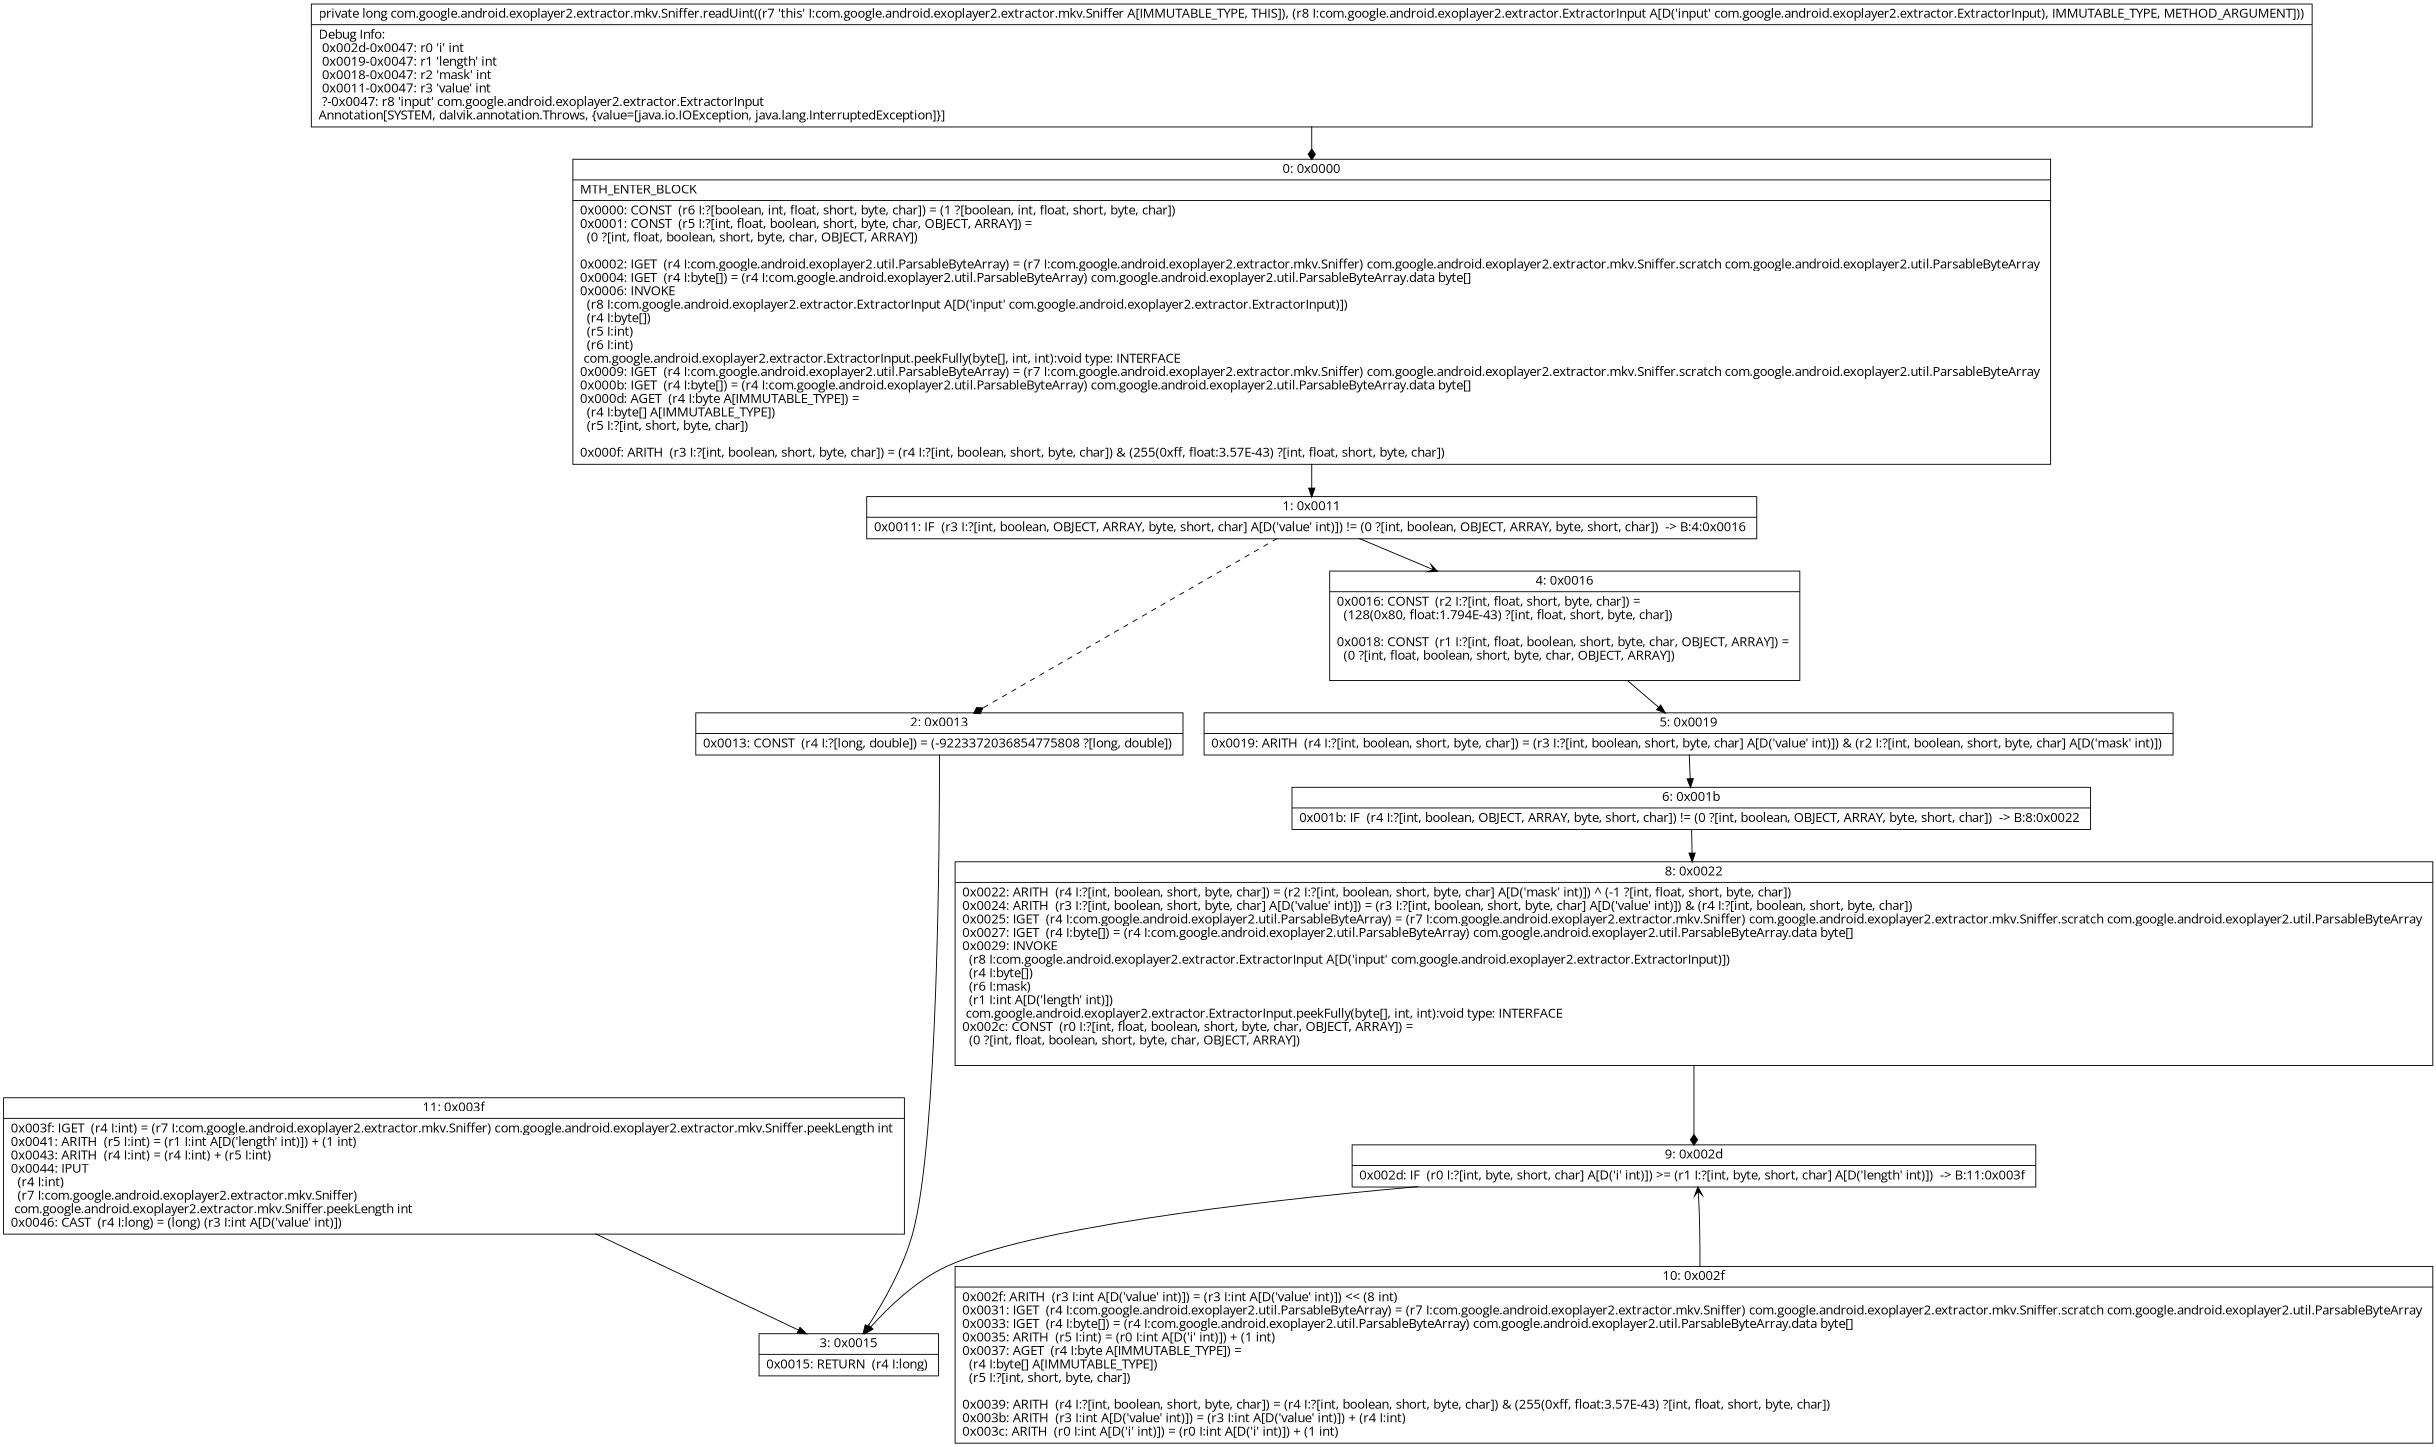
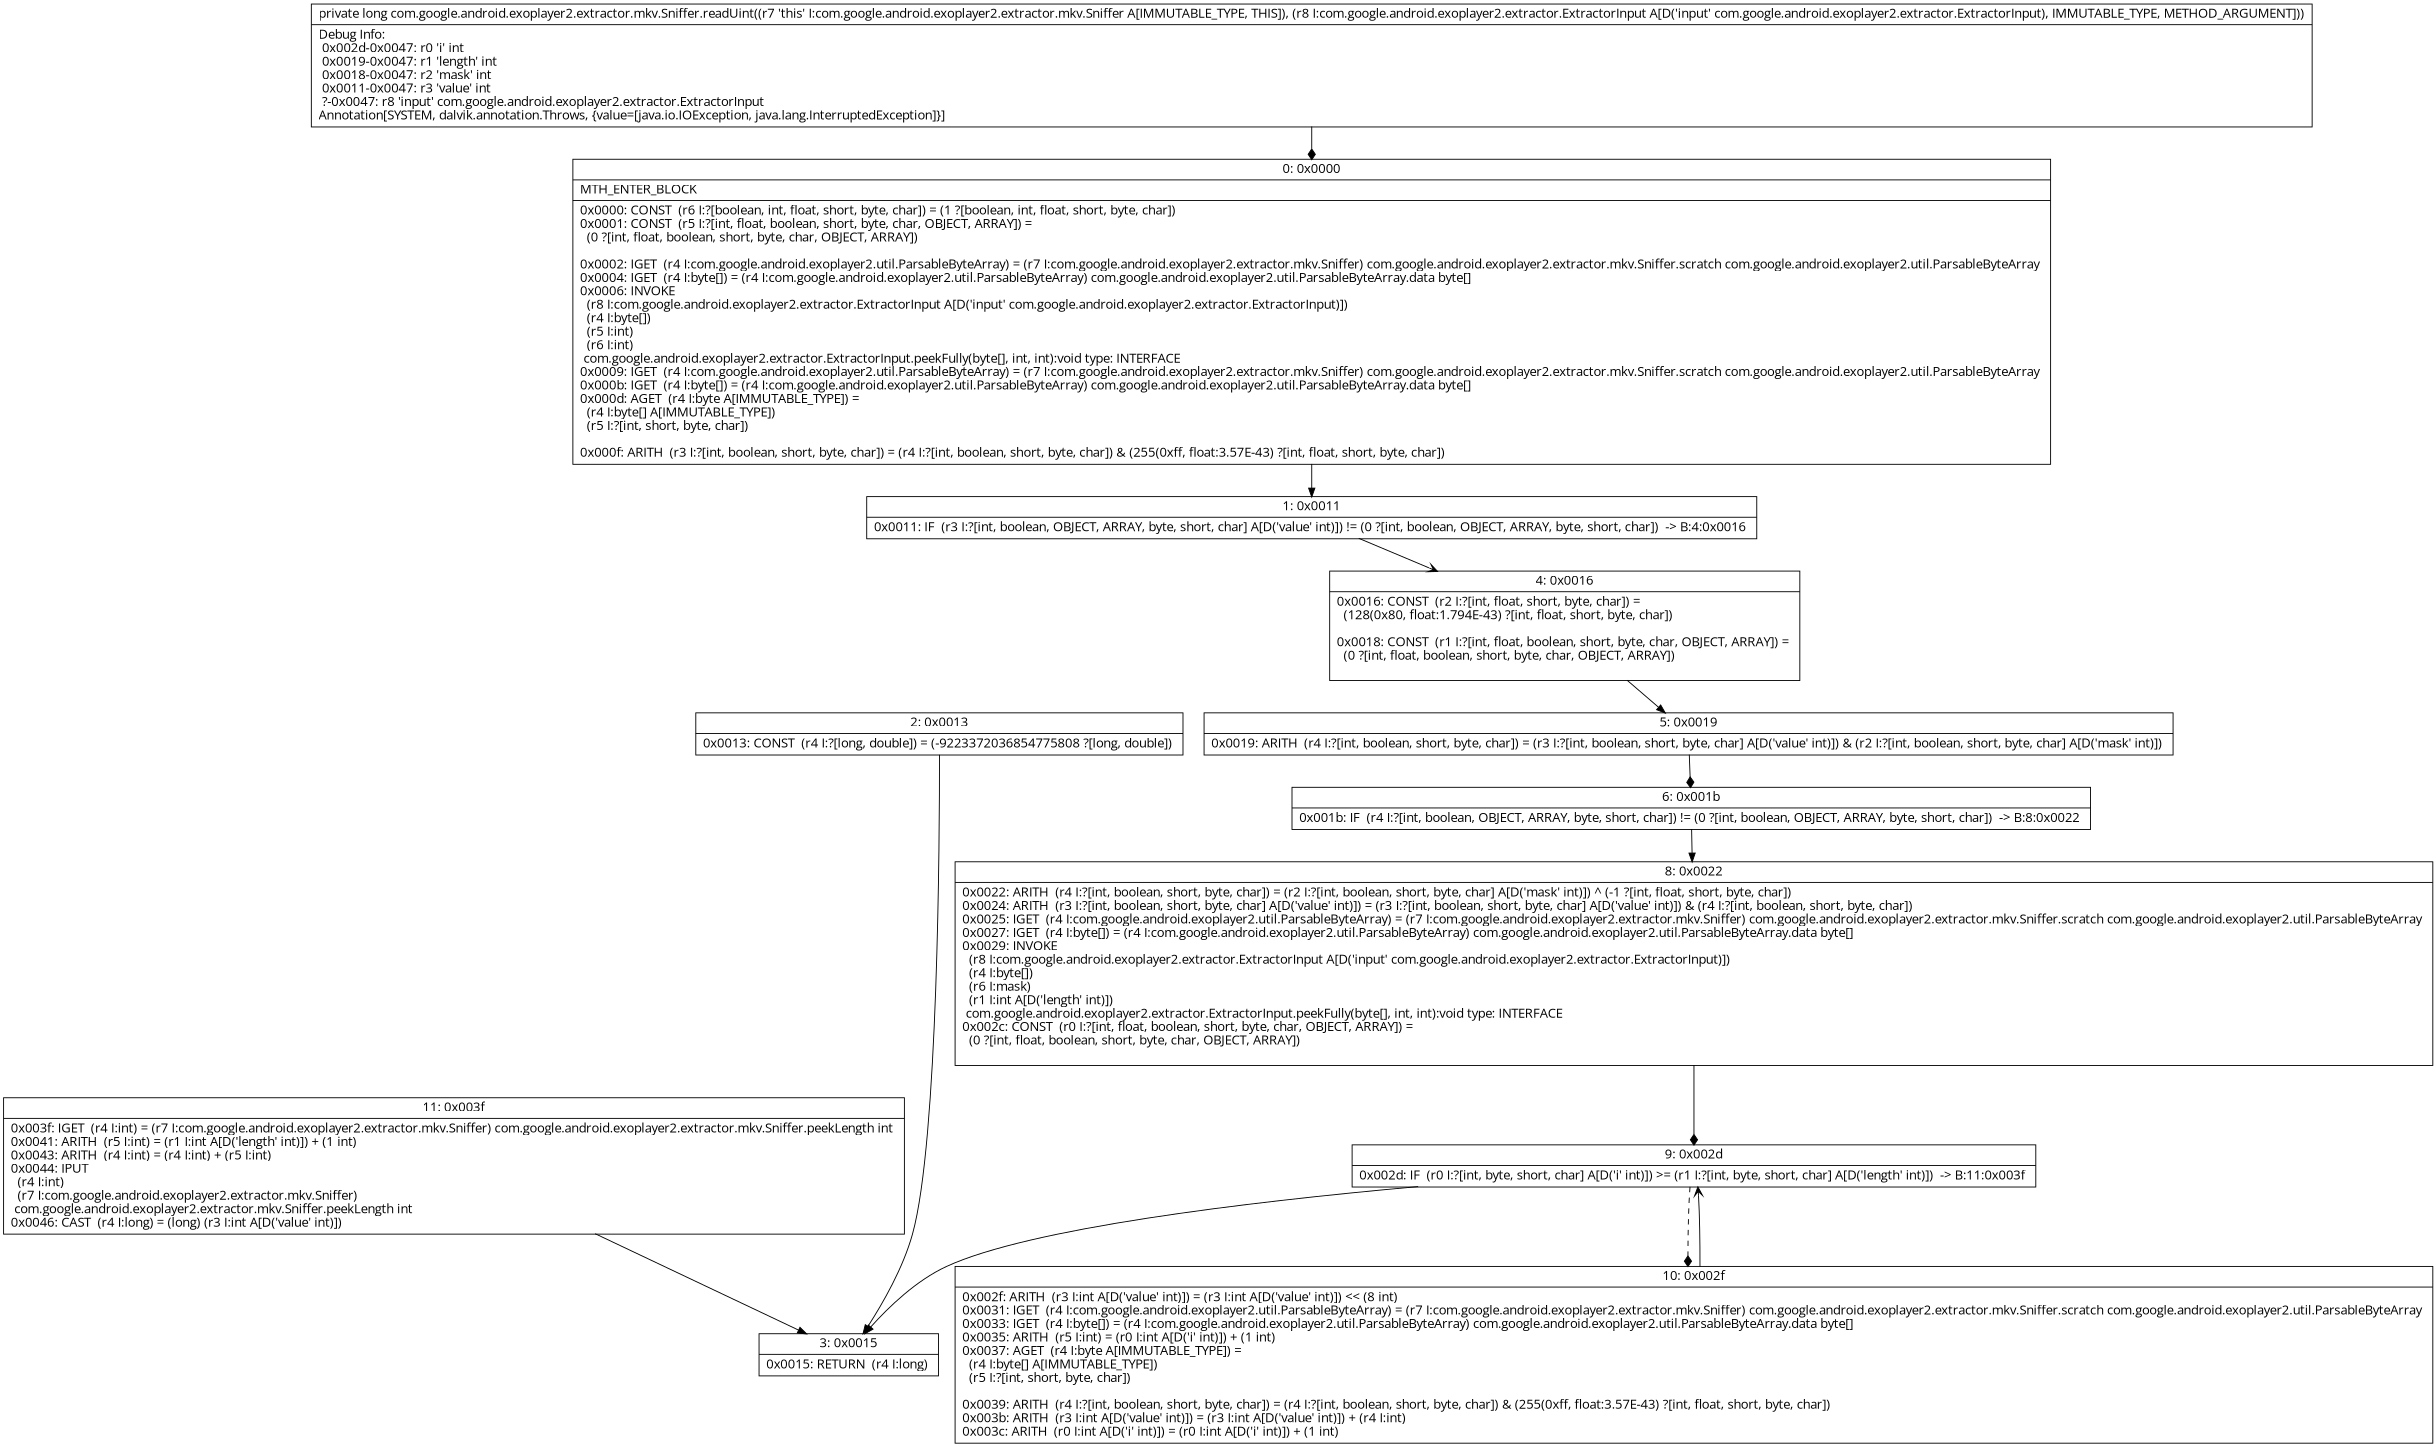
(1130, 623) -> none
(1690, 767) -> (1690, 767)
none -> (1688, 1221)
